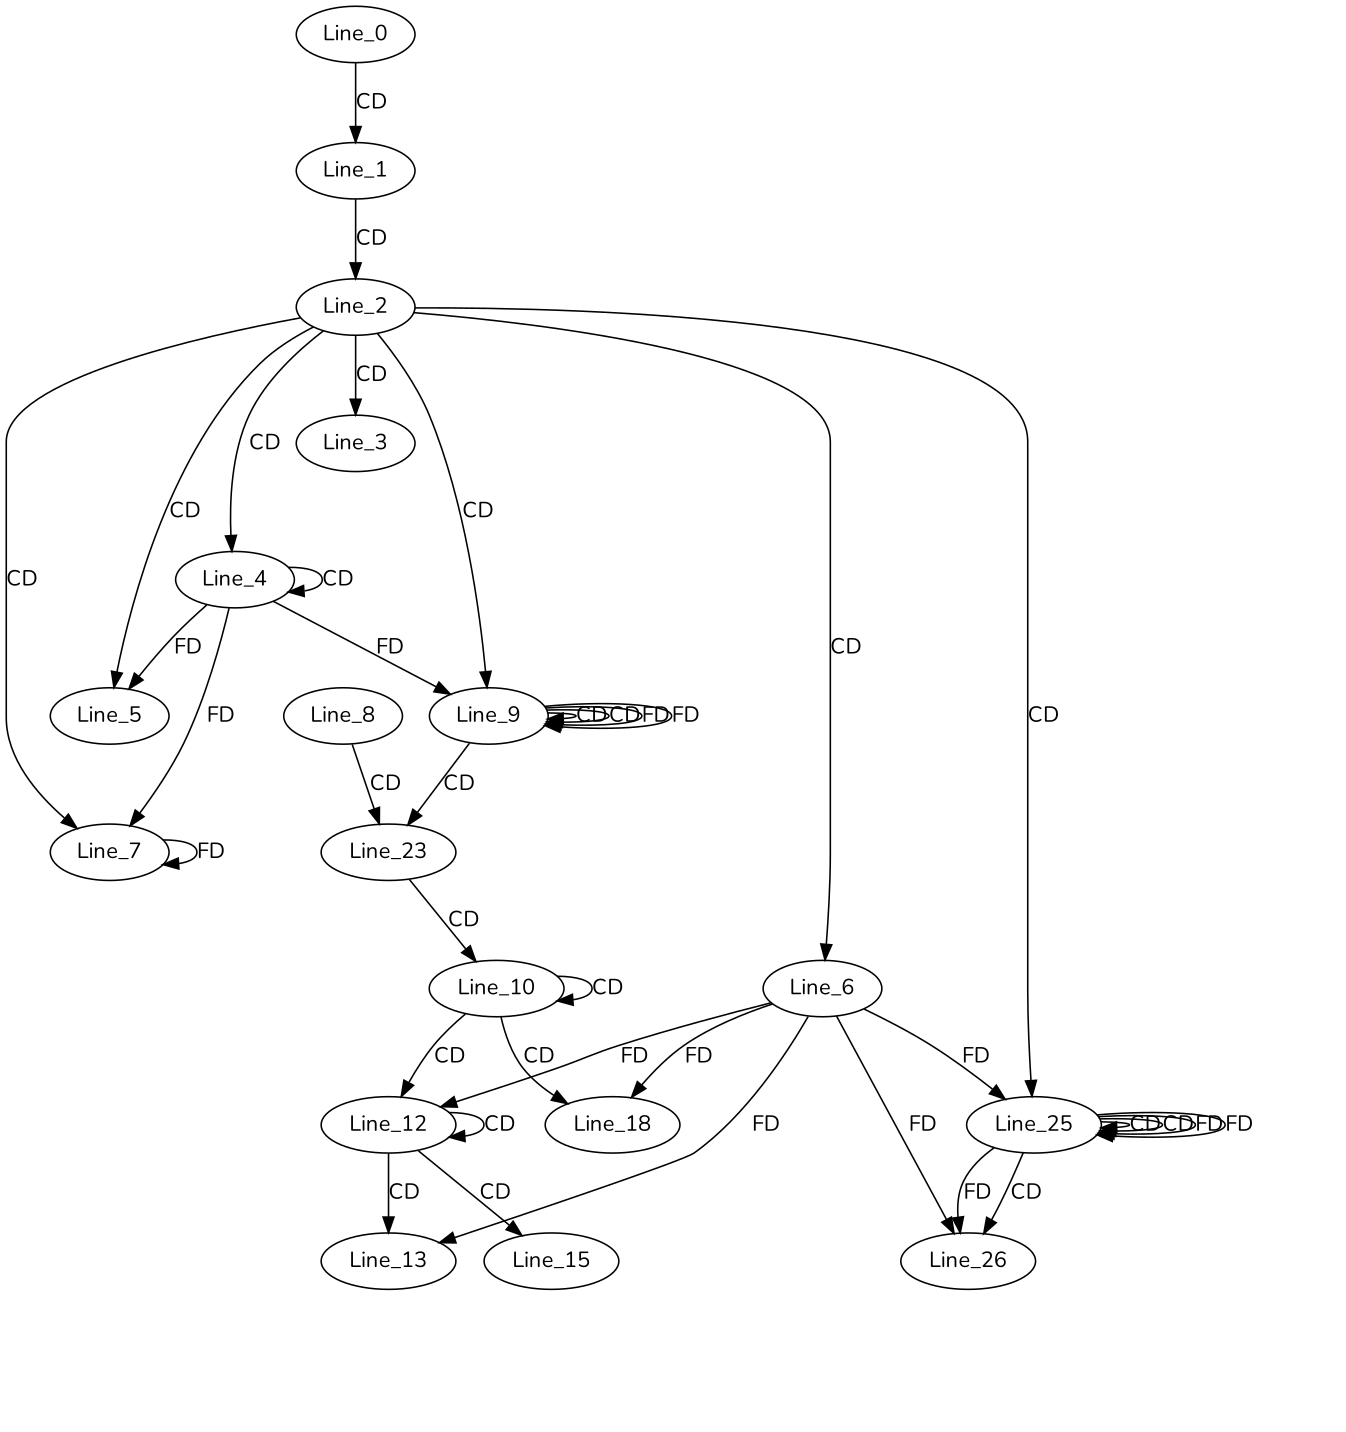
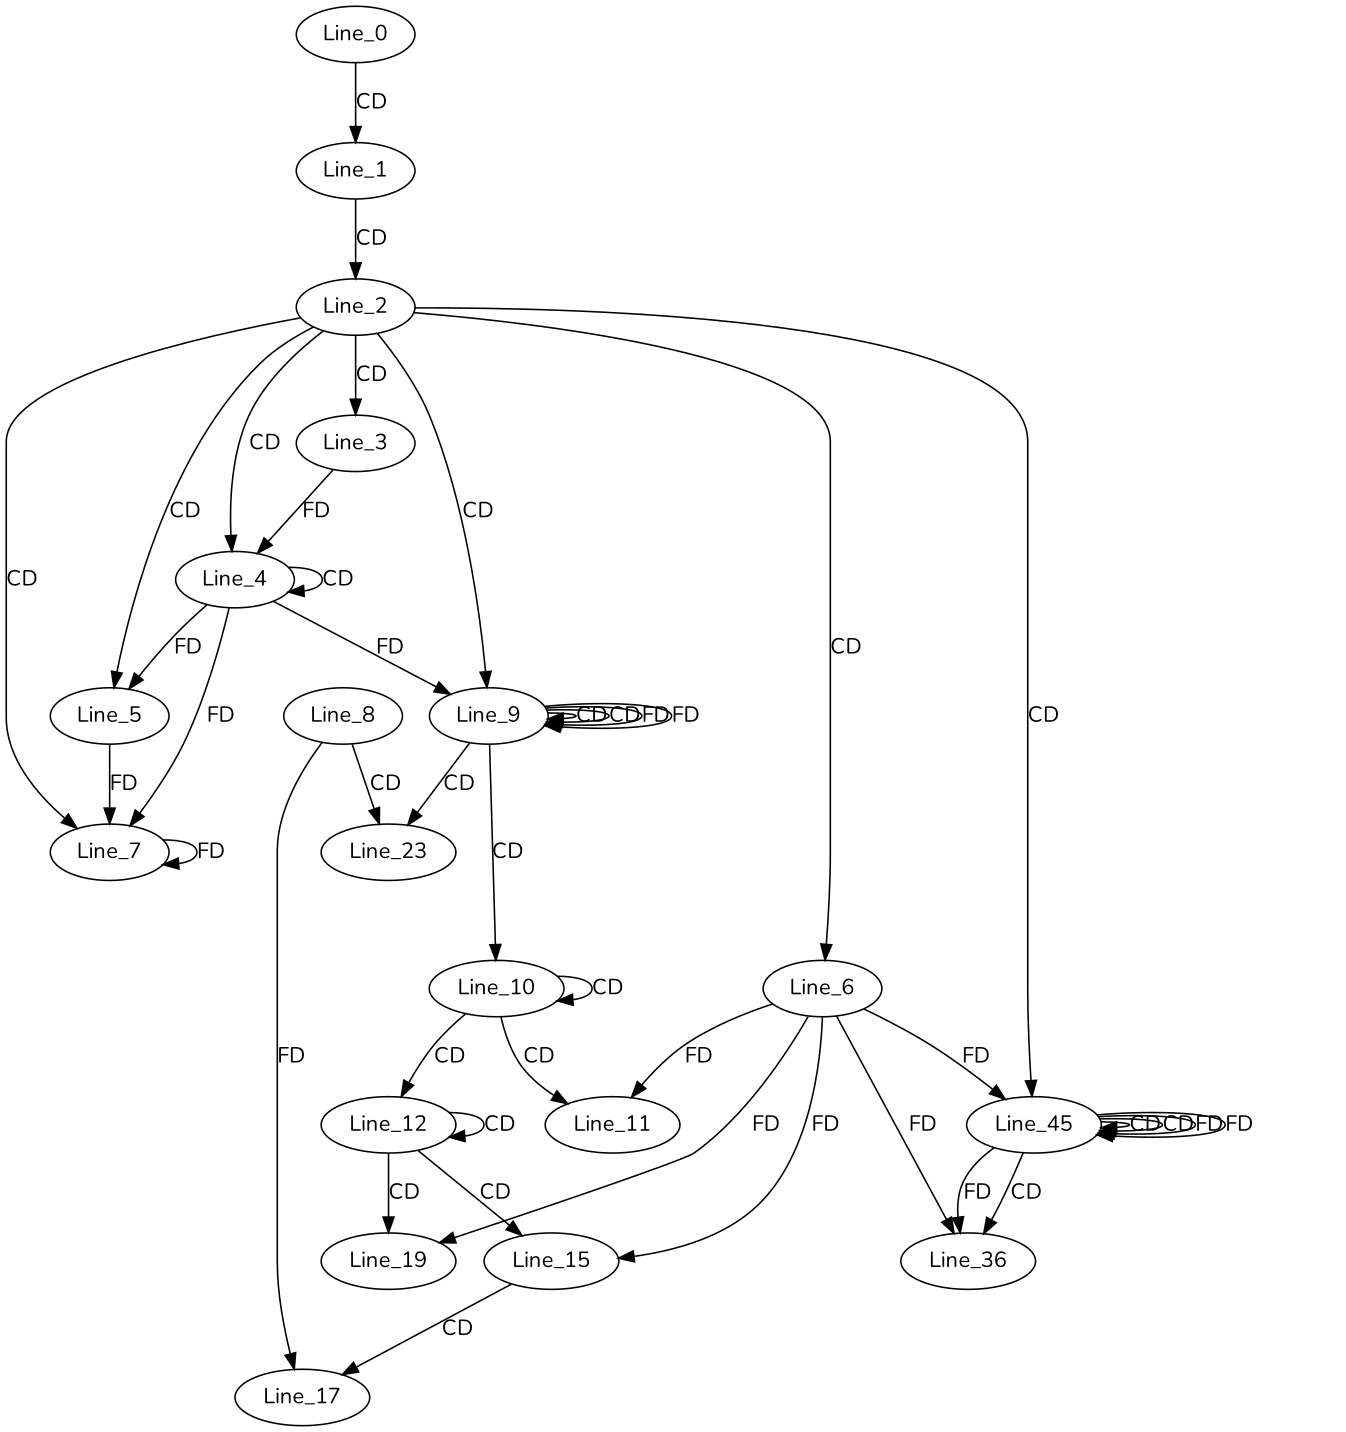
none -> (301, 506)
none -> (110, 776)
(438, 914) -> (492, 844)
(612, 1048) -> (779, 1179)
(613, 1125) -> (613, 1125)
(1034, 1125) -> (1034, 1125)
(389, 1261) -> (389, 1261)
(968, 1261) -> (968, 1261)
none -> (302, 1397)
